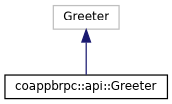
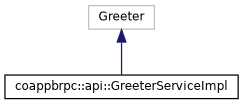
(86, 87) -> (122, 87)
